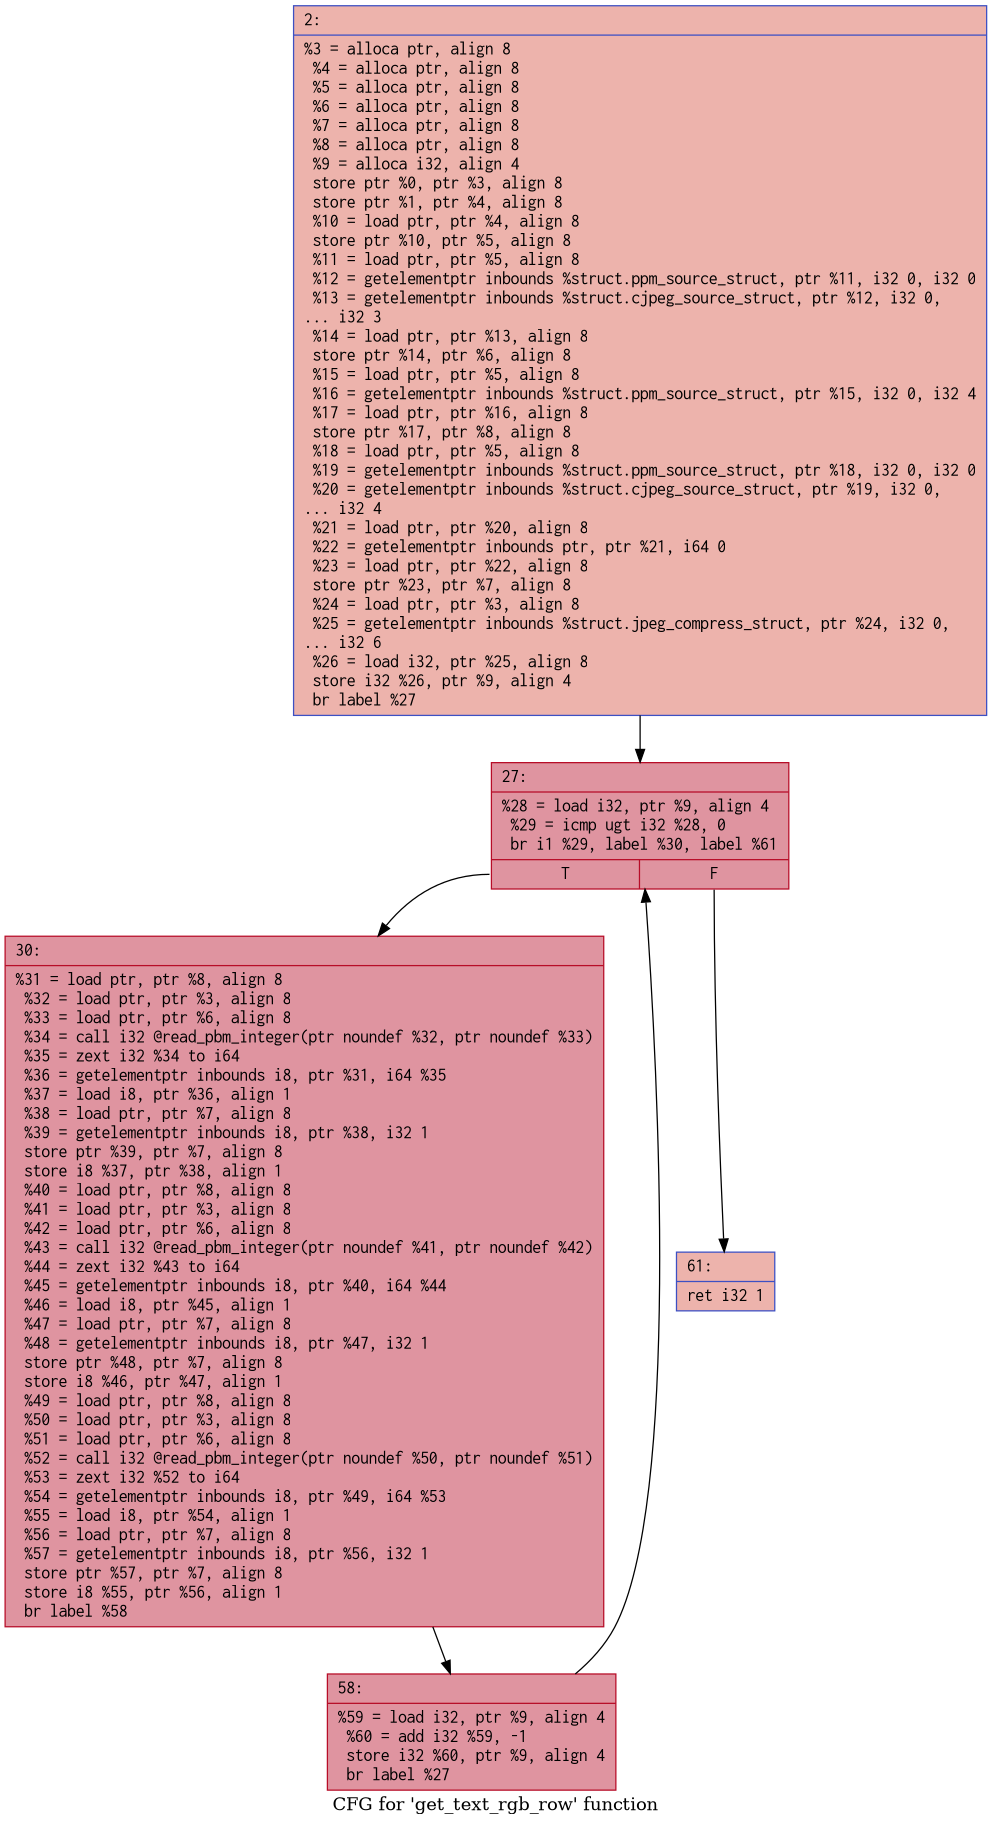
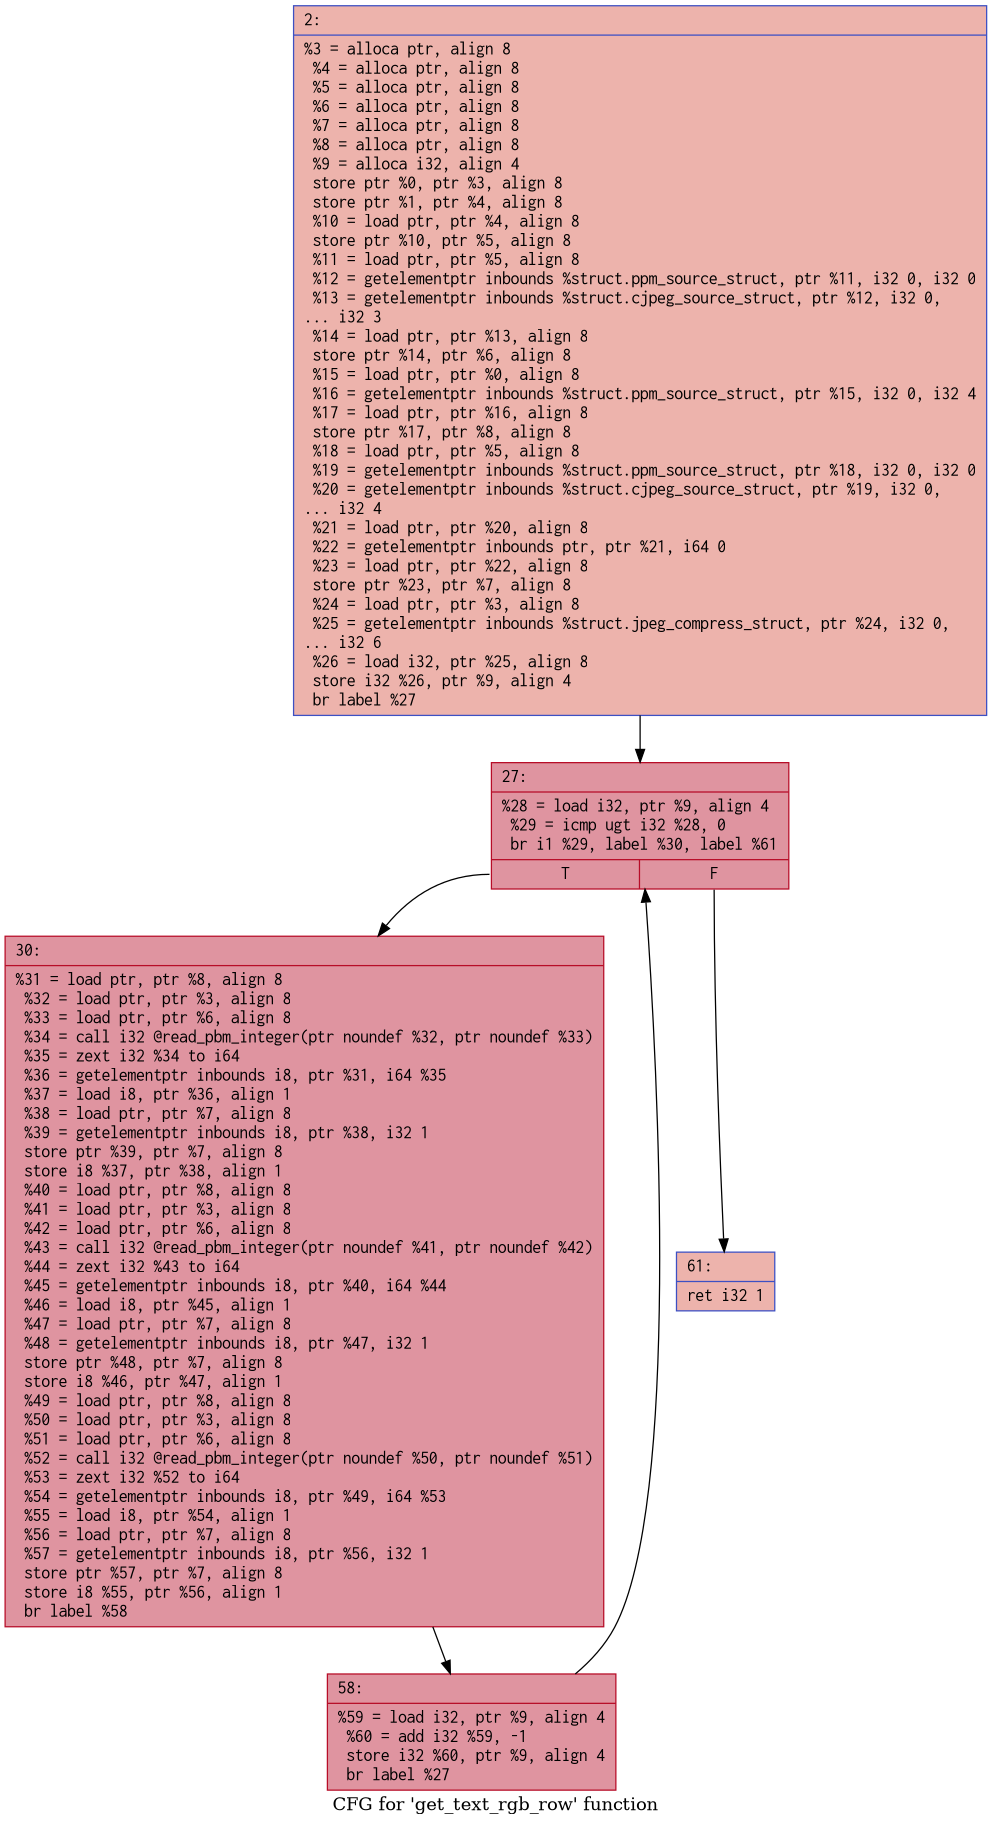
(442, 375) -> (442, 375)
